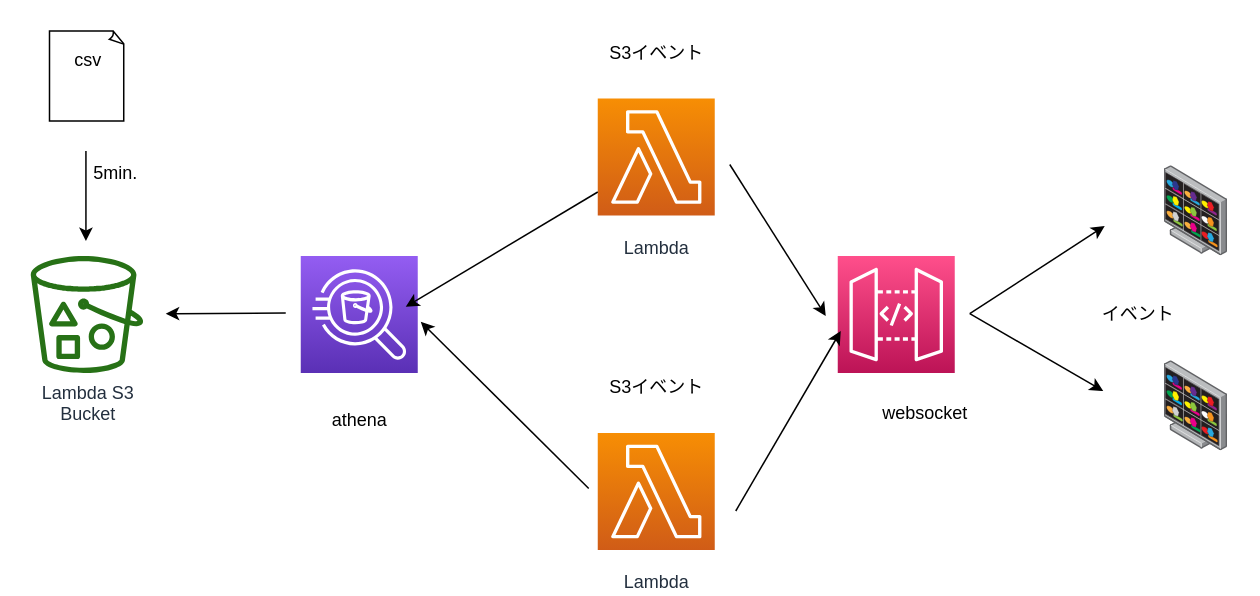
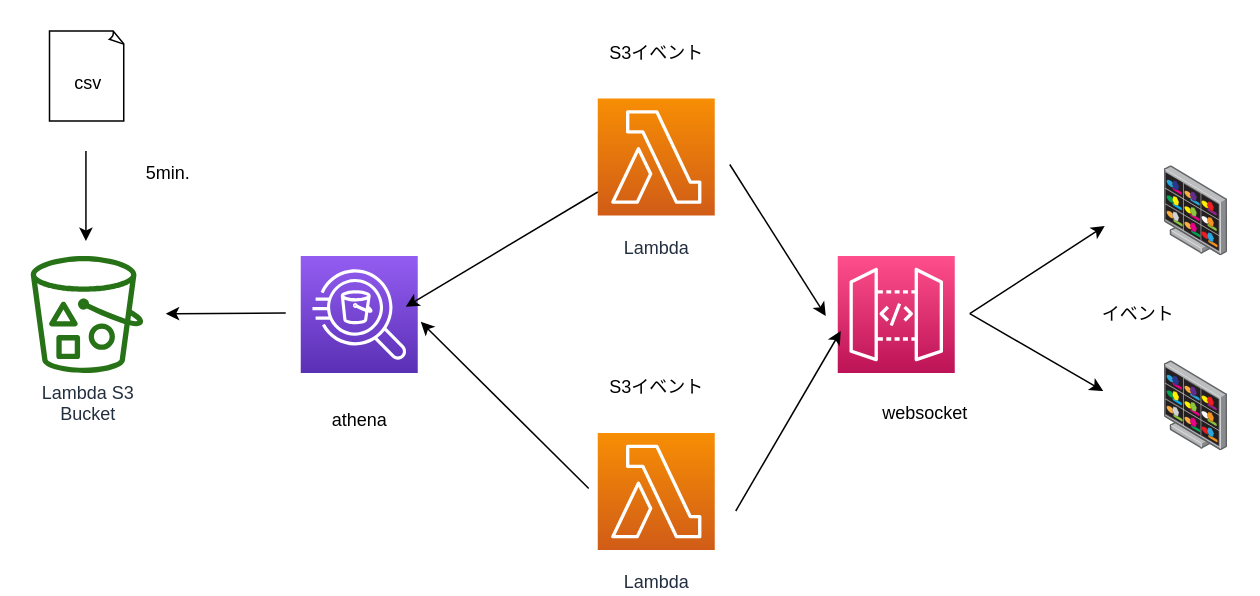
(87, 61) -> (87, 83)
(117, 173) -> (170, 173)
